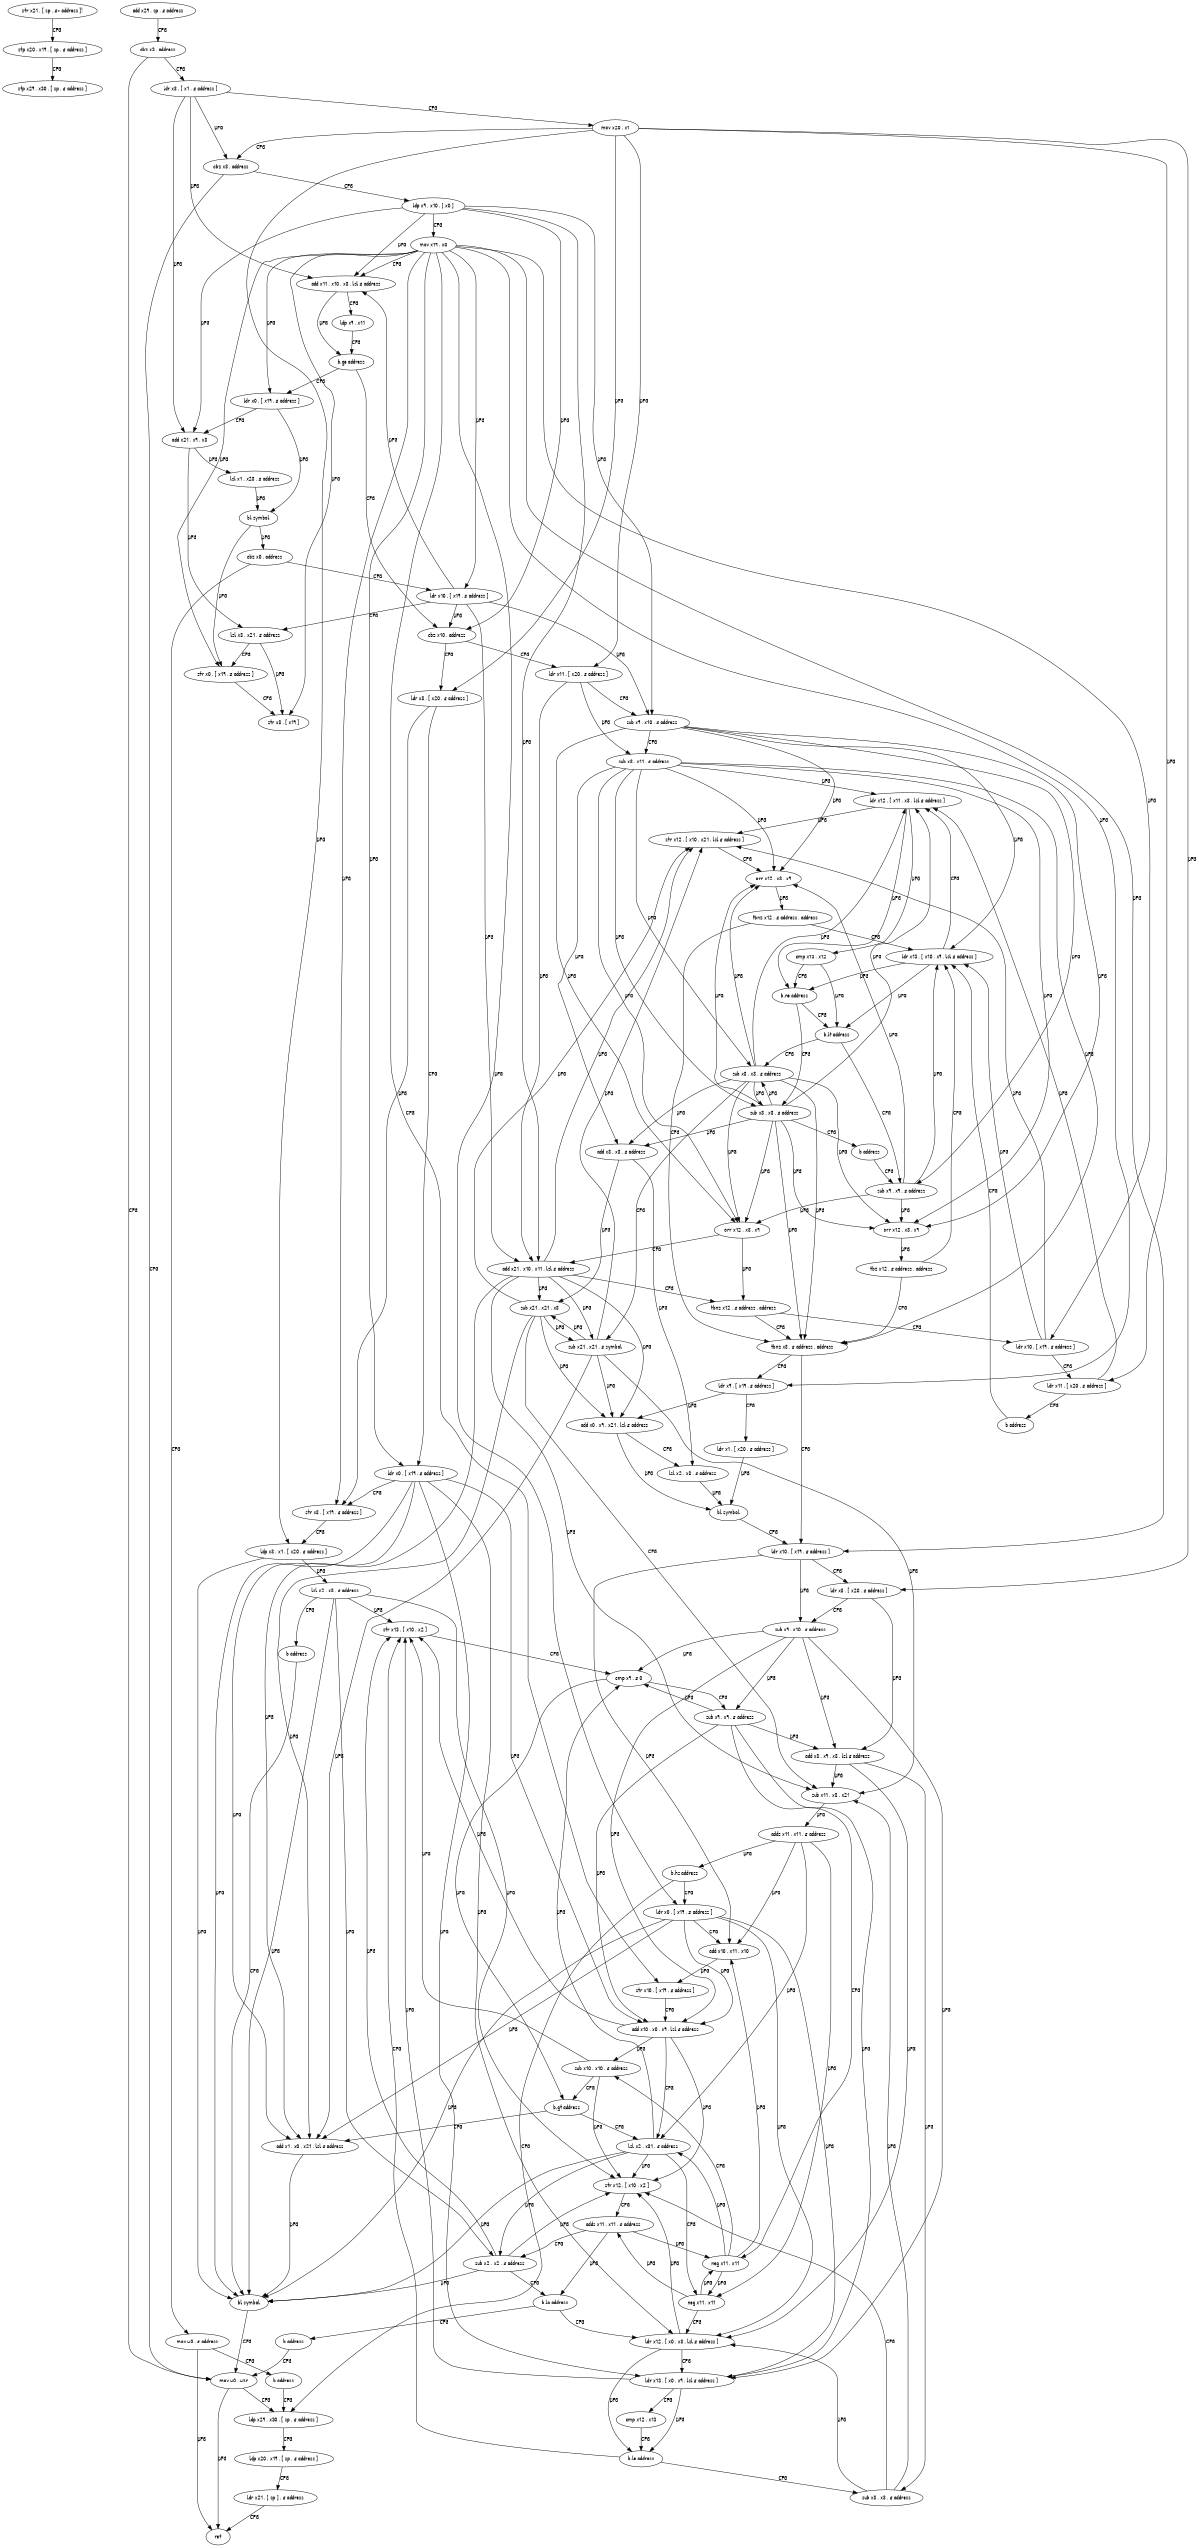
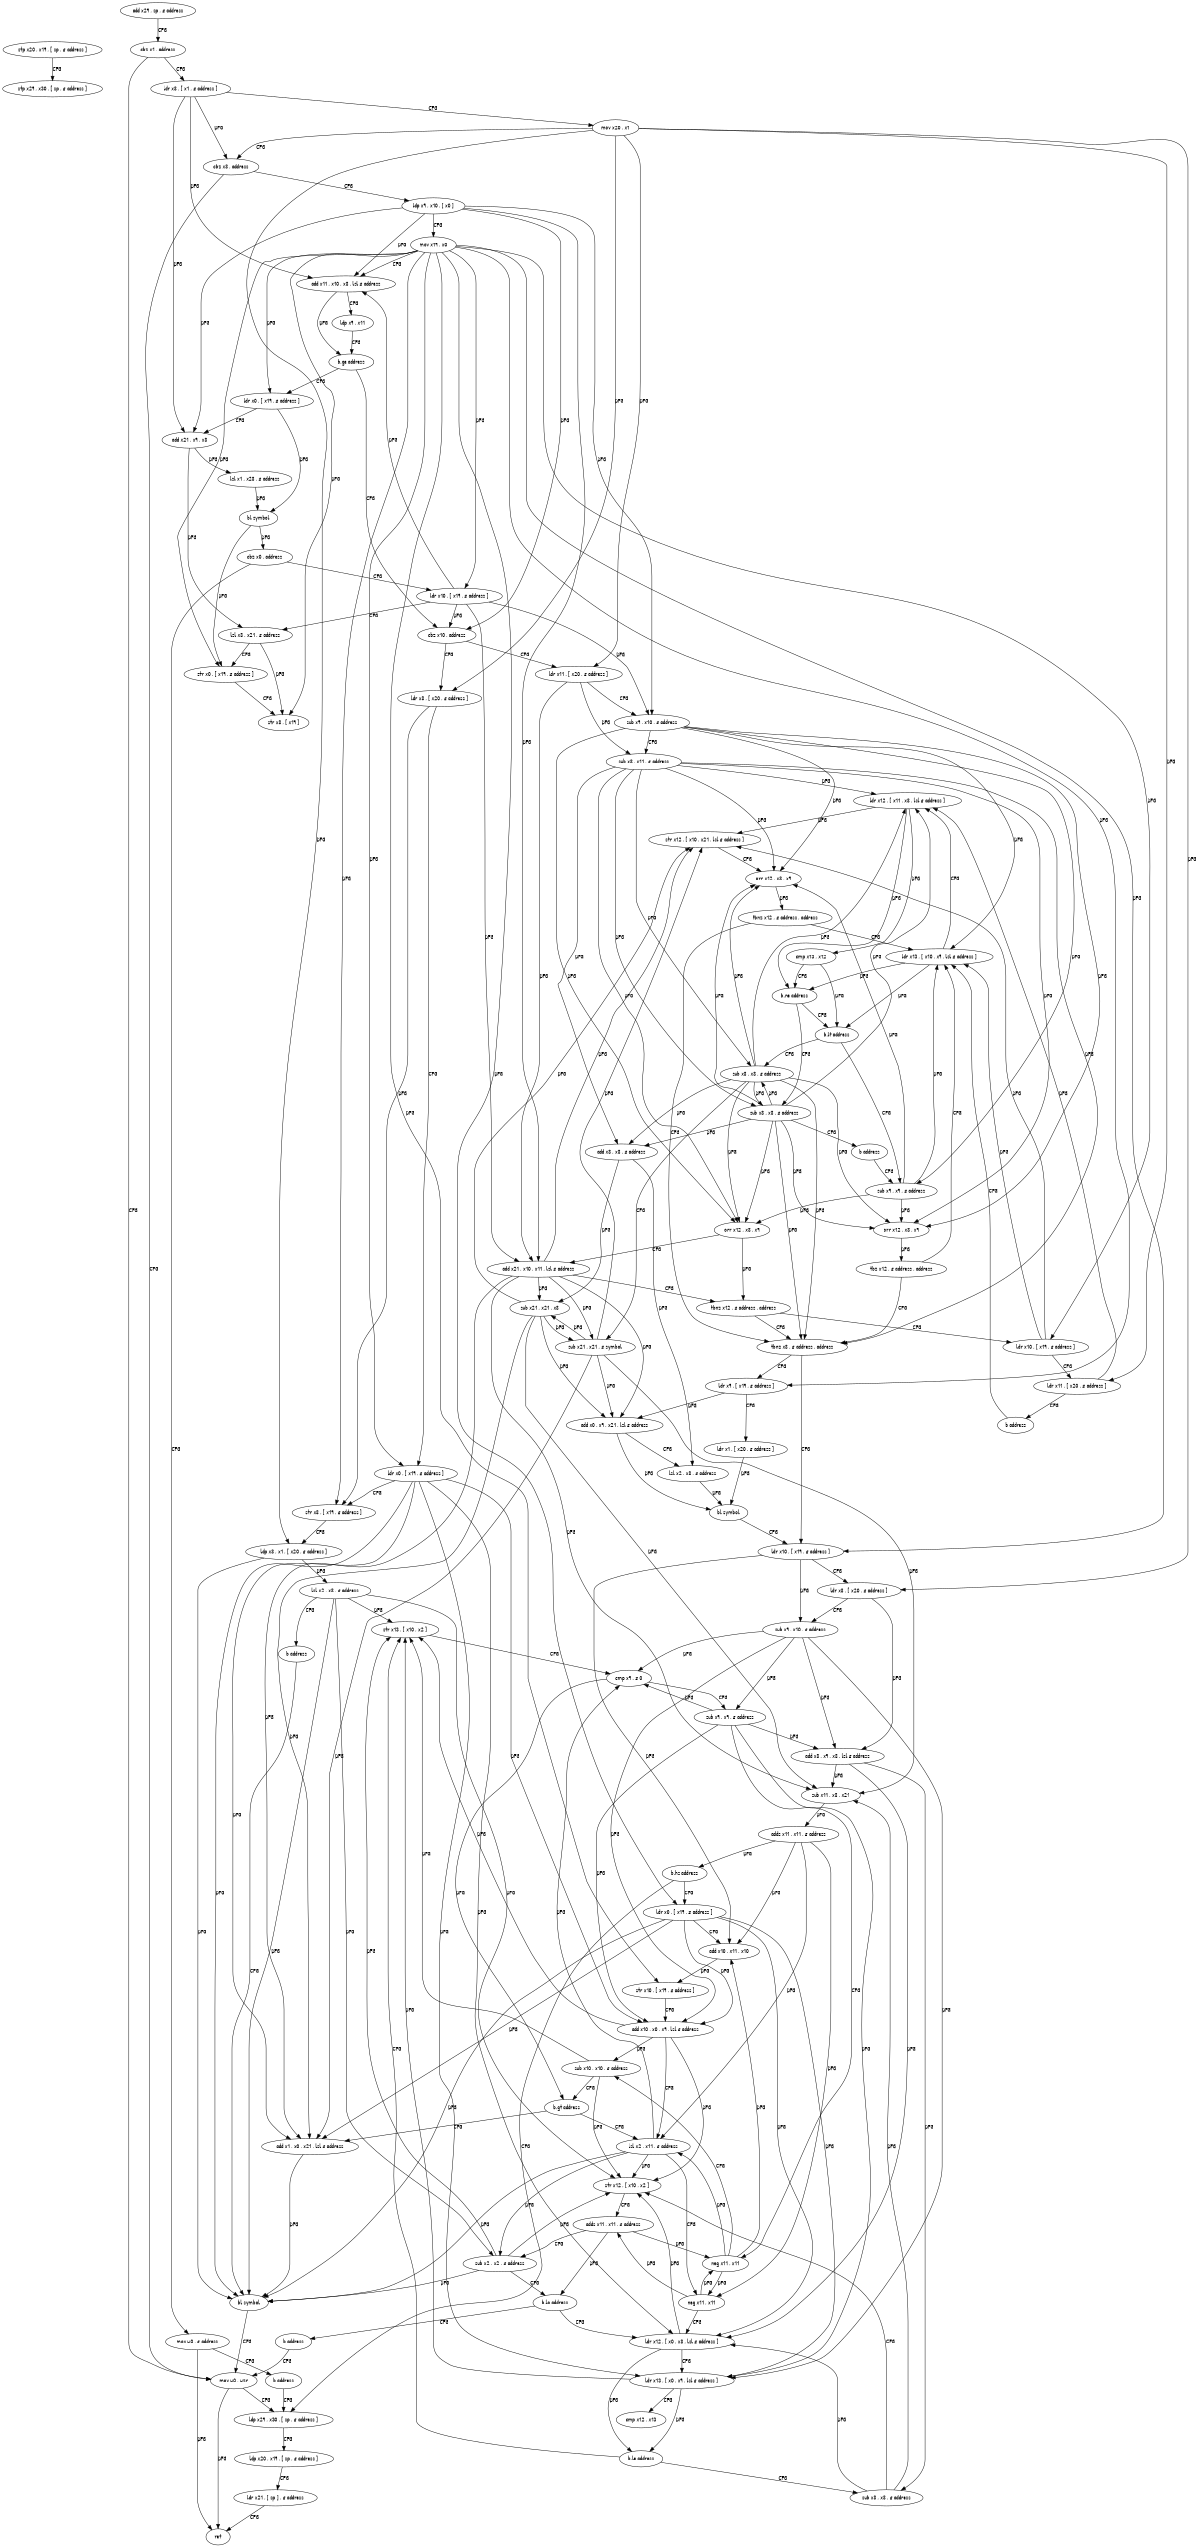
(53, 11) -> none
(158, 50) -> (158, 50)
(410, 1113) -> (410, 1113)
(653, 1552) -> (653, 1552)
(653, 2147) -> (653, 2147)
(641, 2437) -> none
